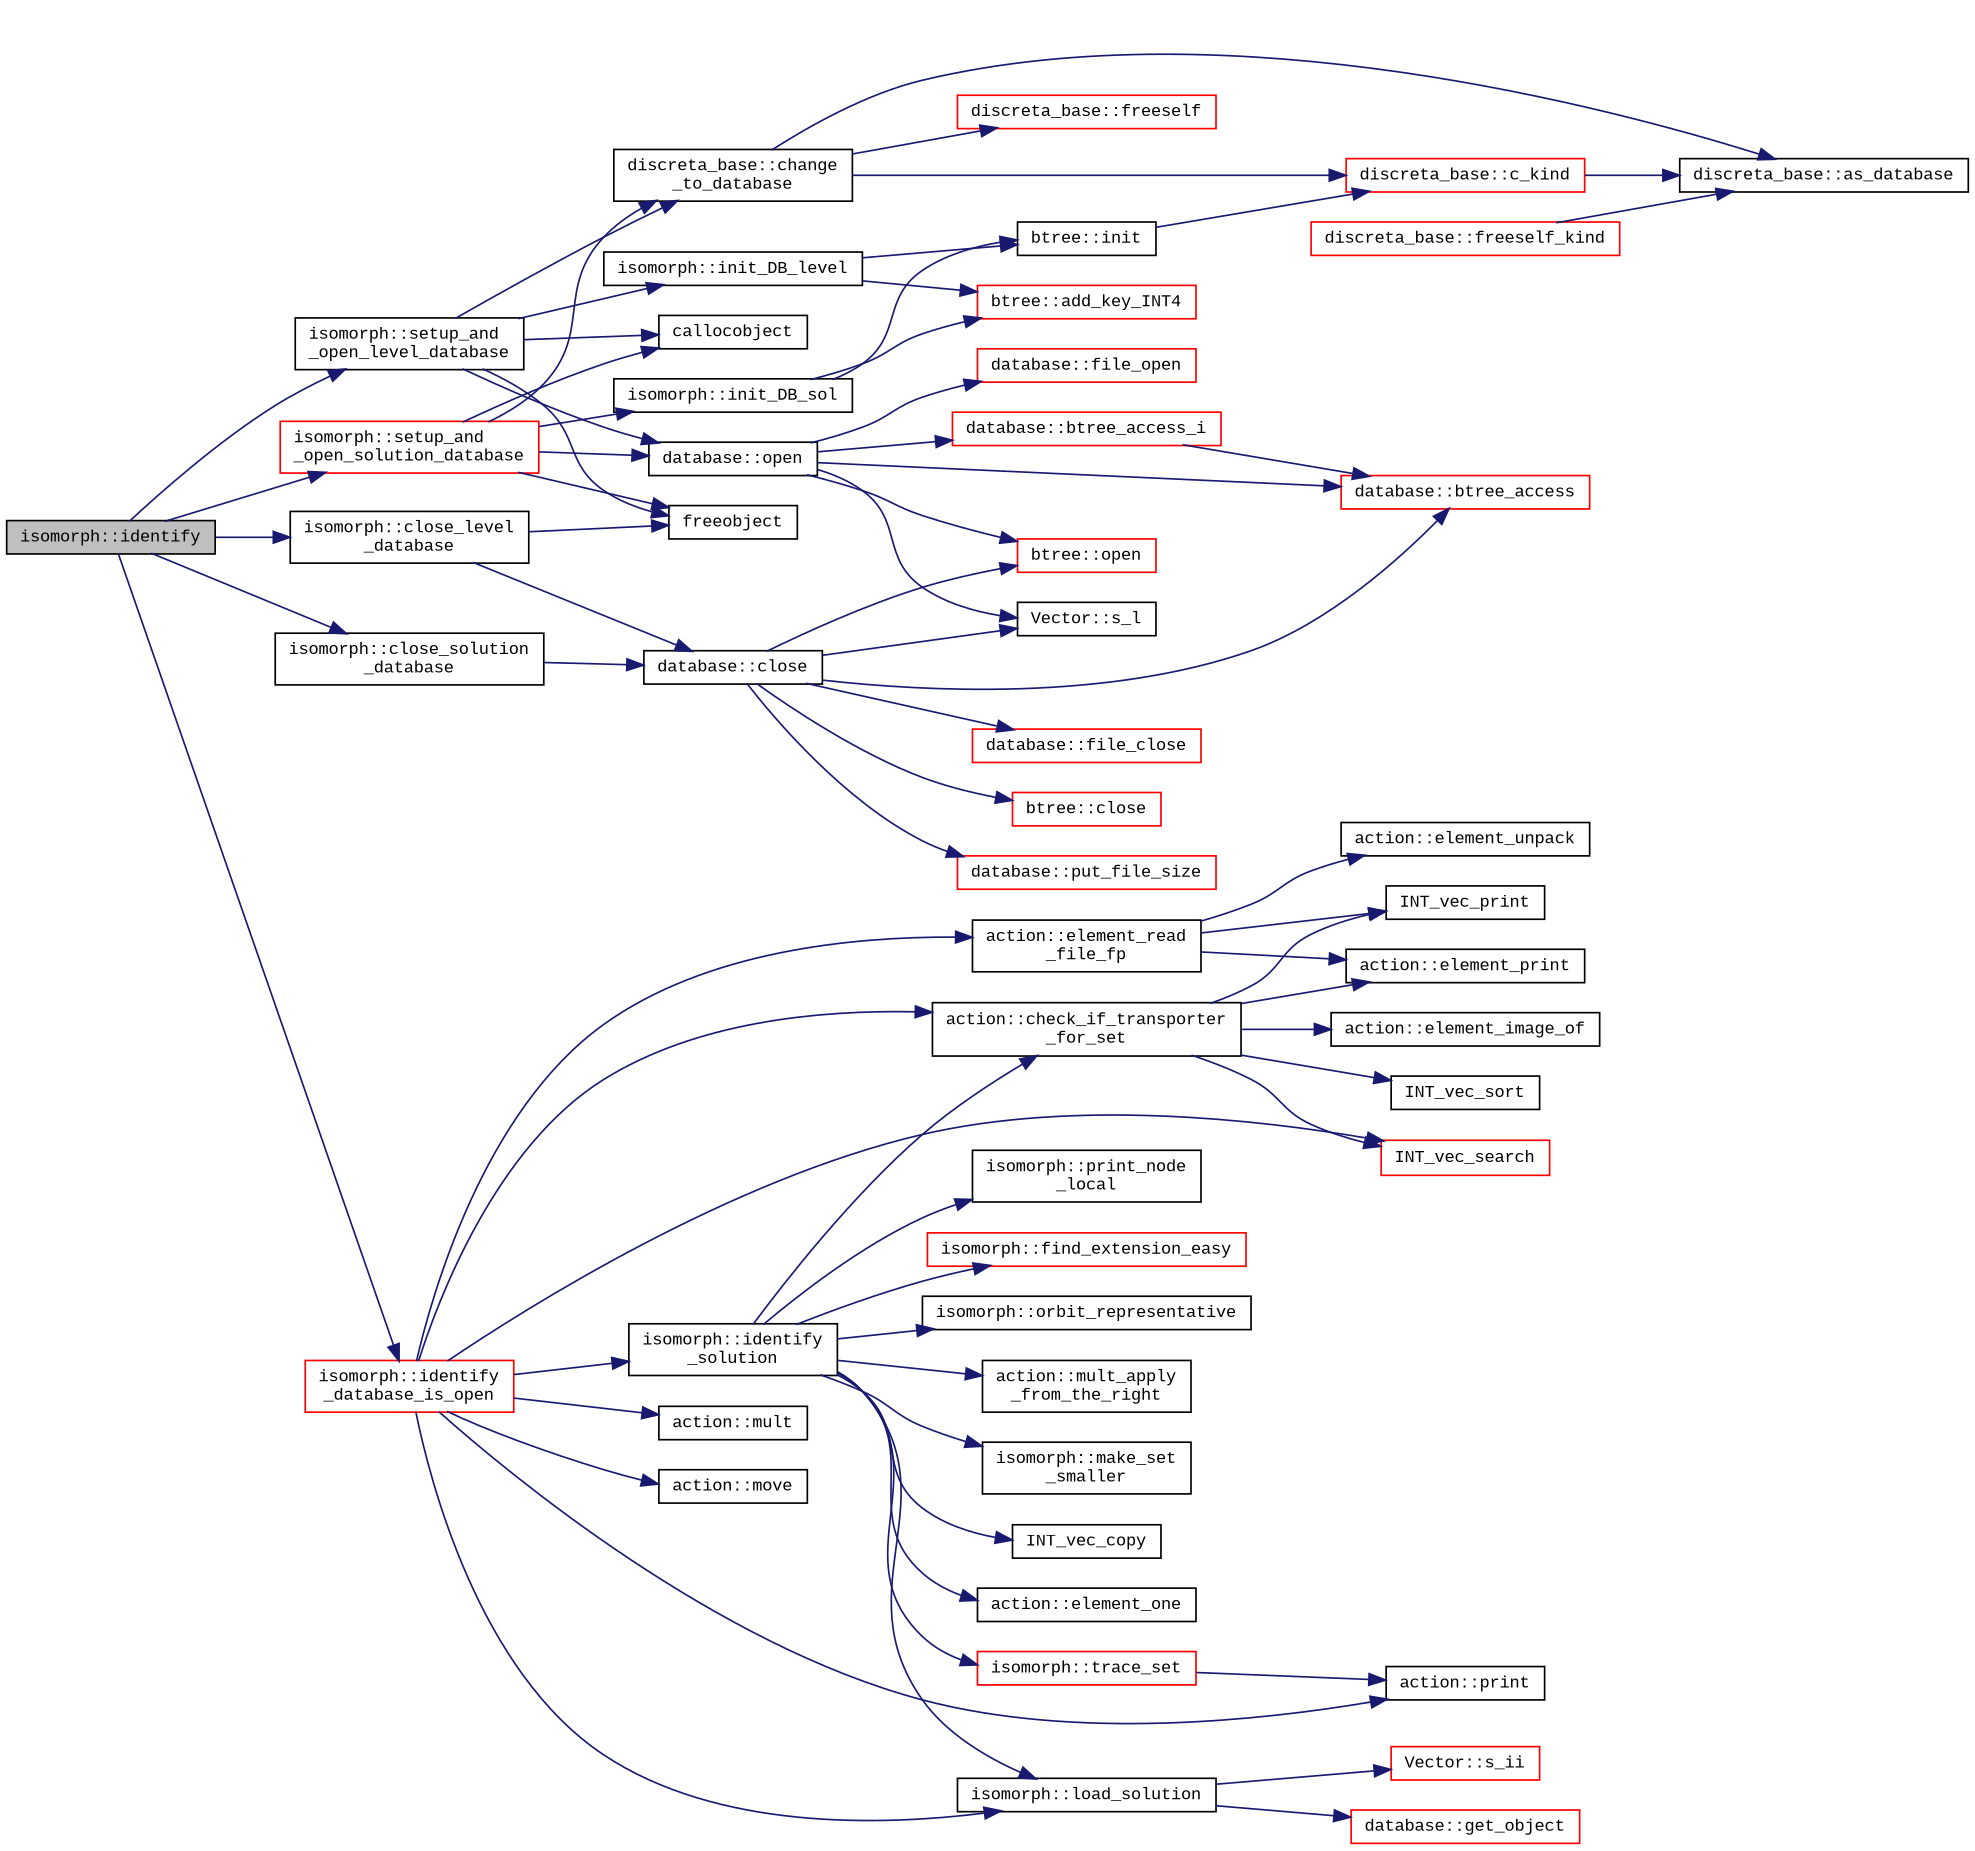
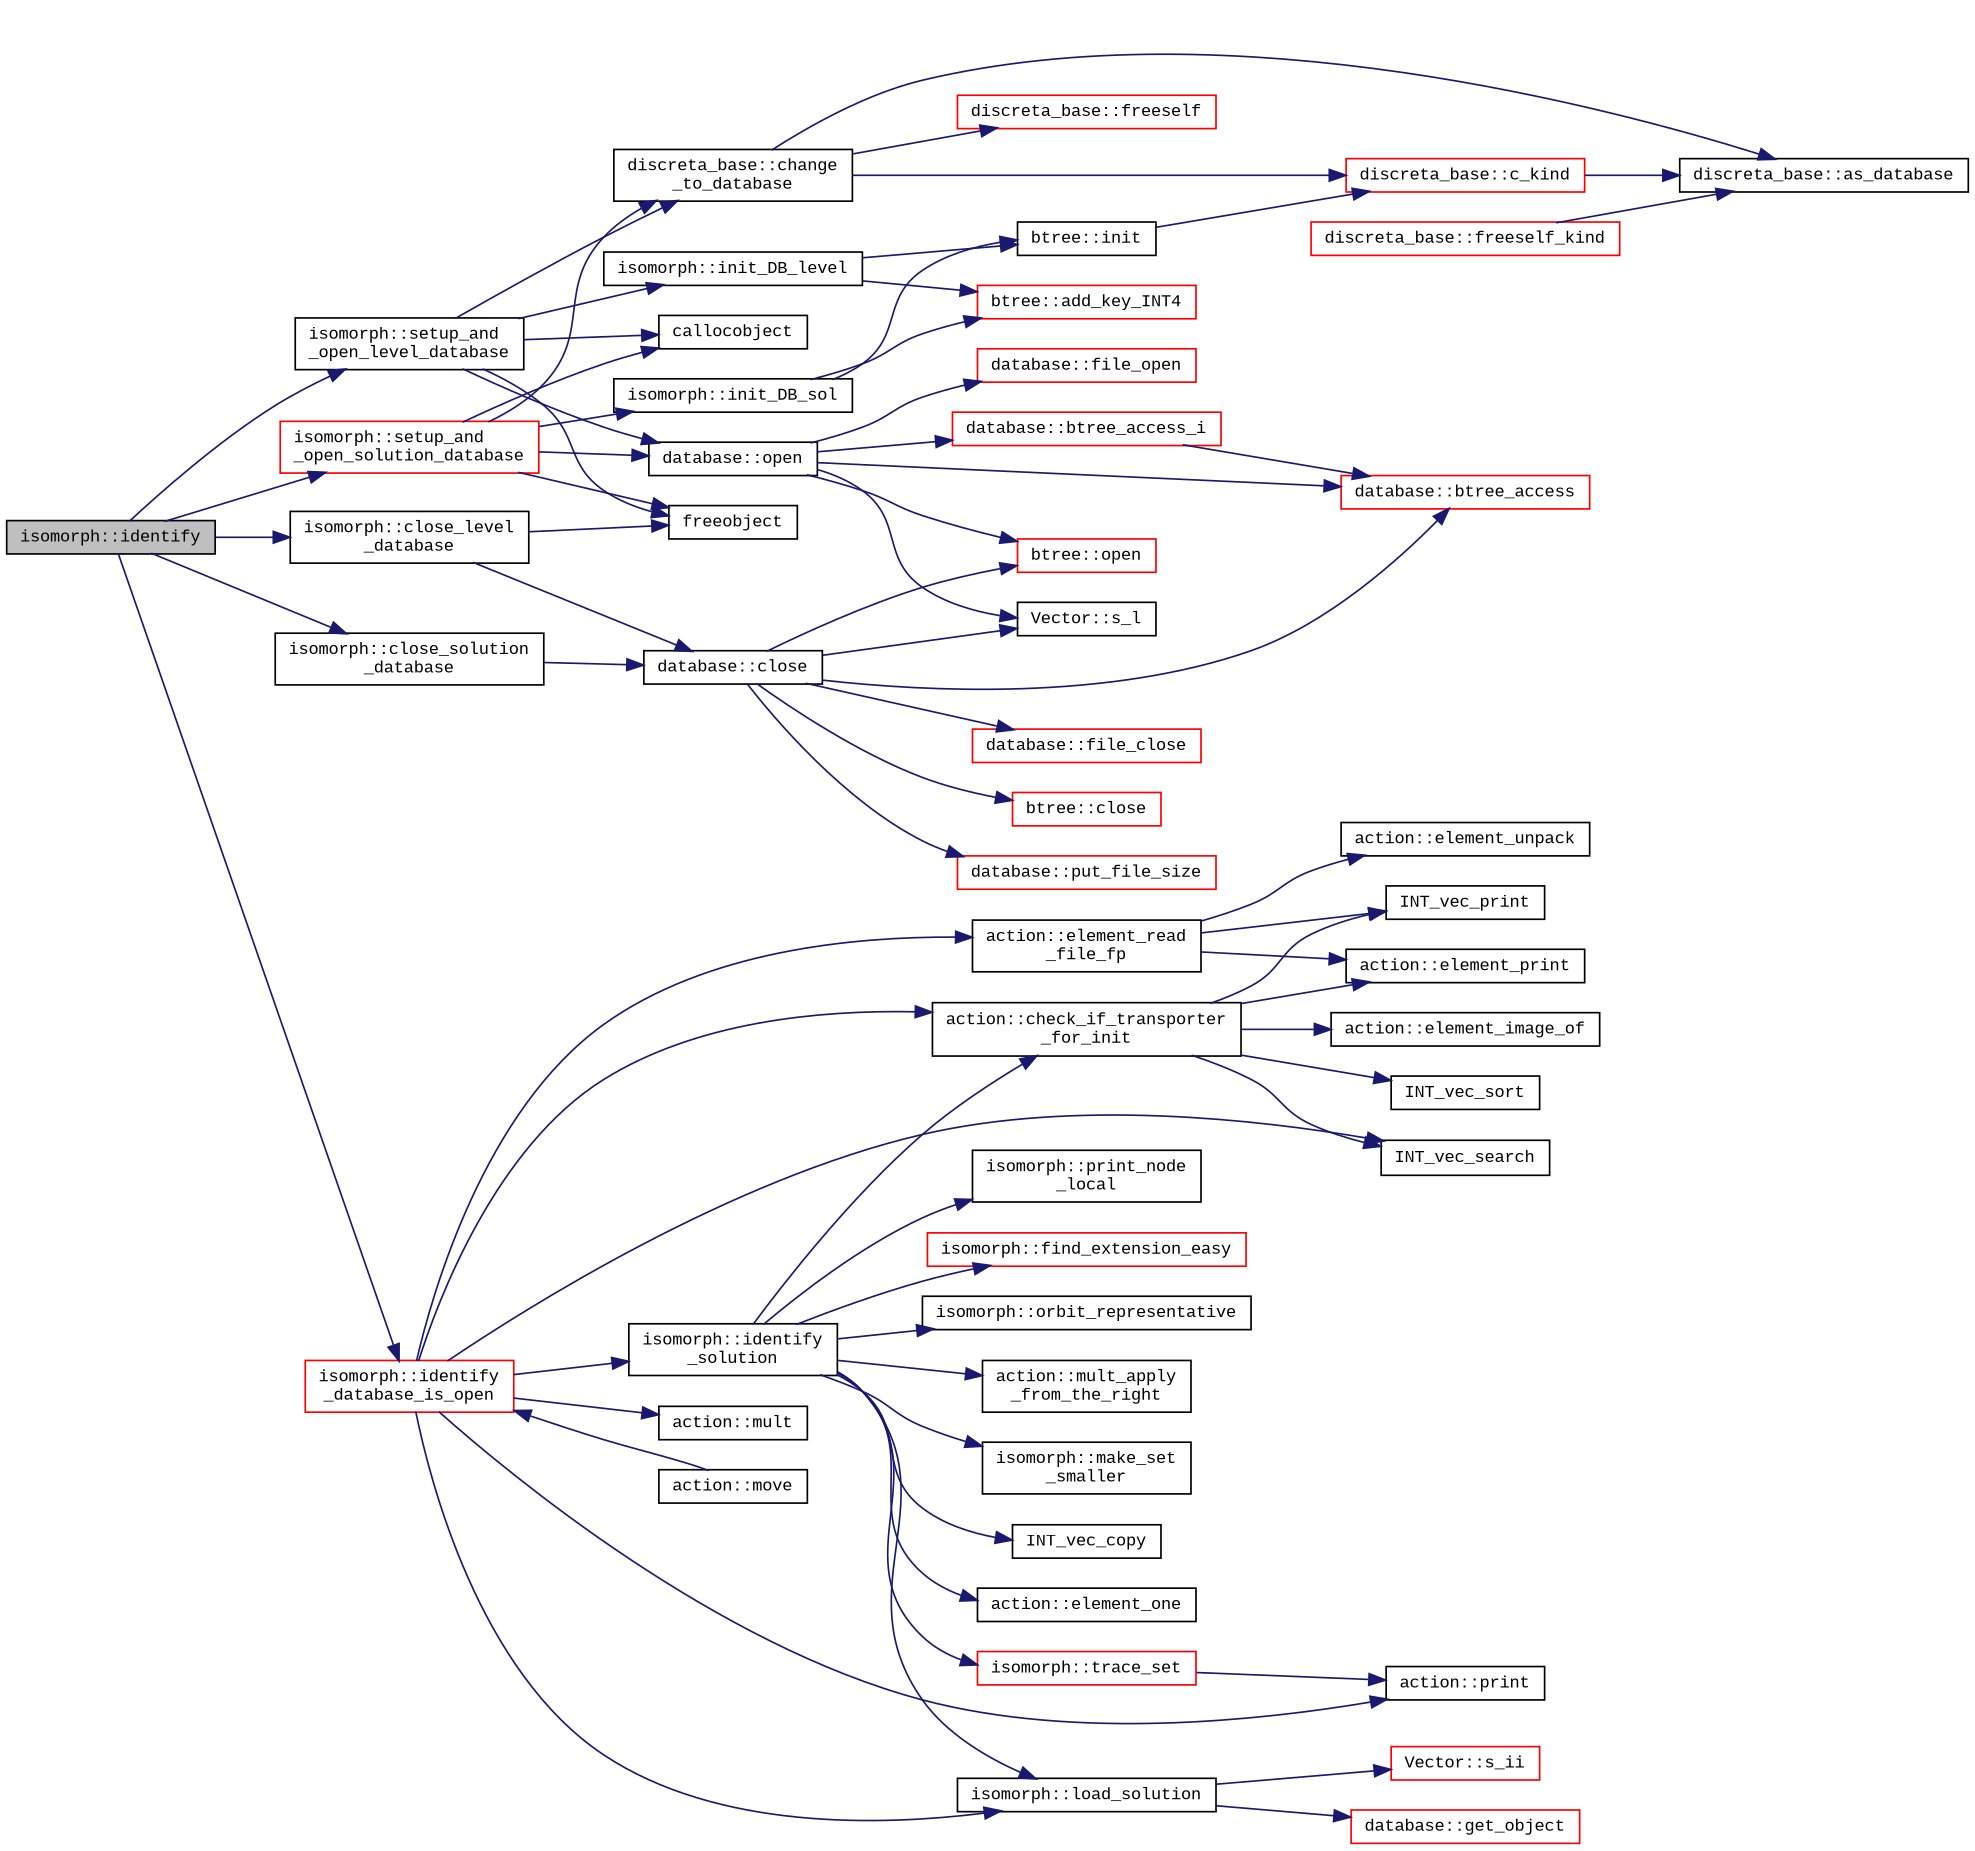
(1087, 1029) -> (1087, 1029)
(1465, 1158) -> (1465, 1158)
(543, 1450) -> (619, 1444)
